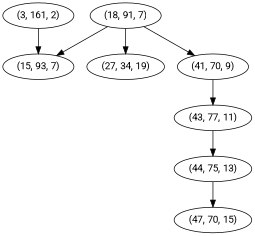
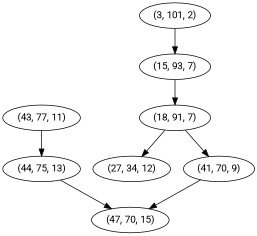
(38, 16) -> (175, 16)
(85, 39) -> (175, 89)
(126, 67) -> (132, 169)
(213, 89) -> (178, 193)
